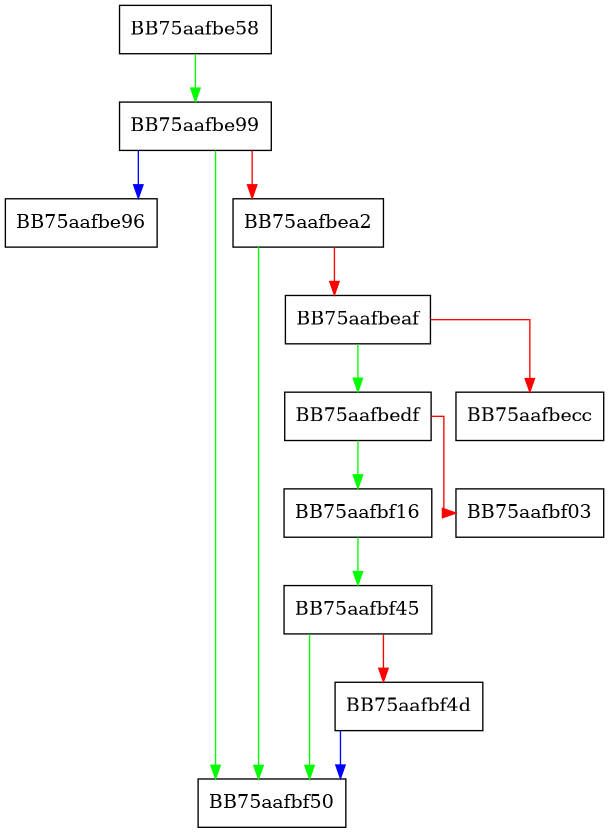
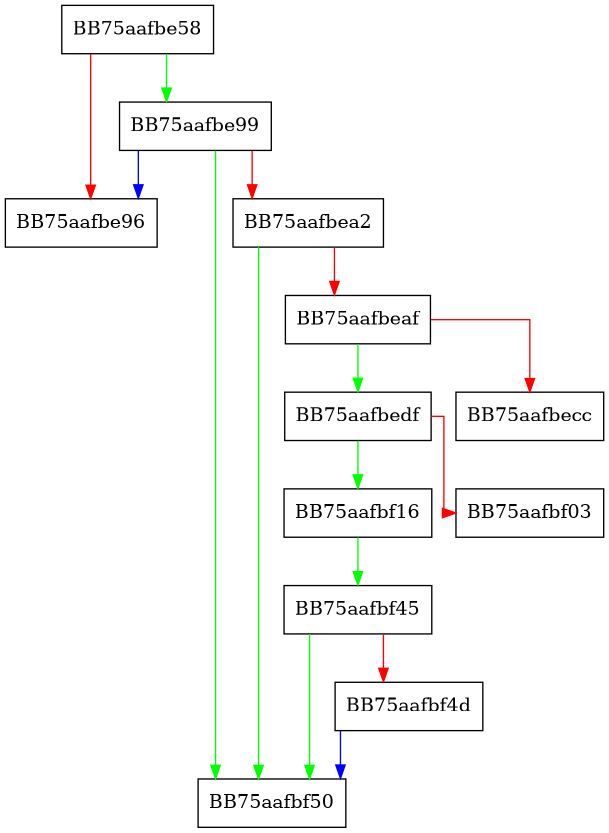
none -> (91, 120)
